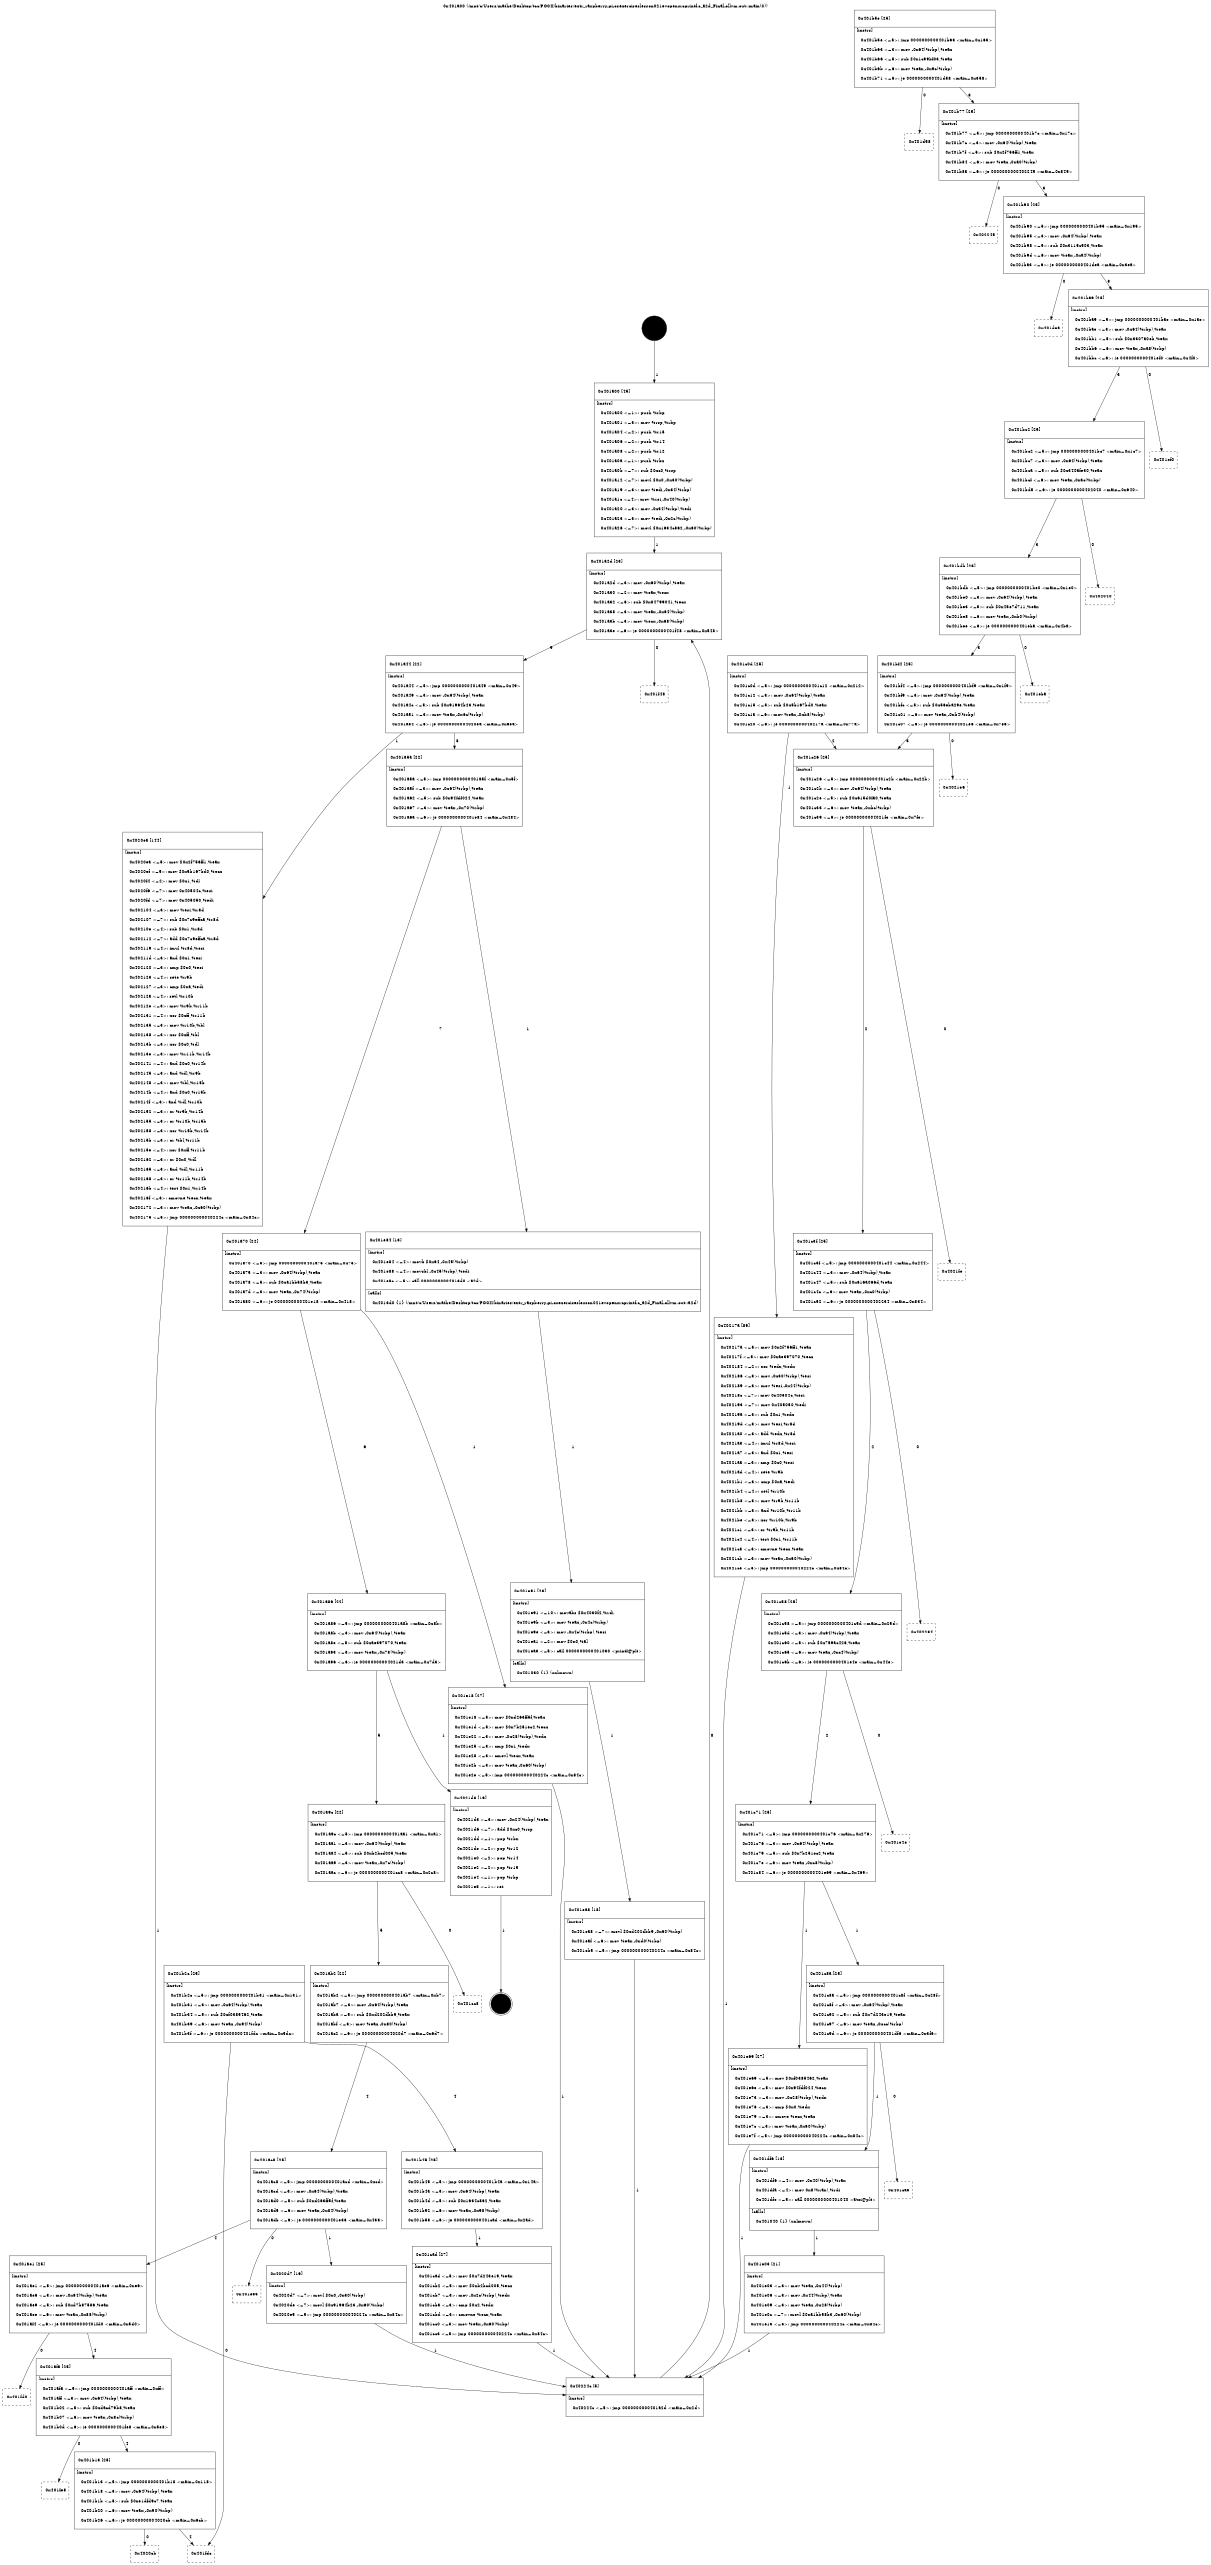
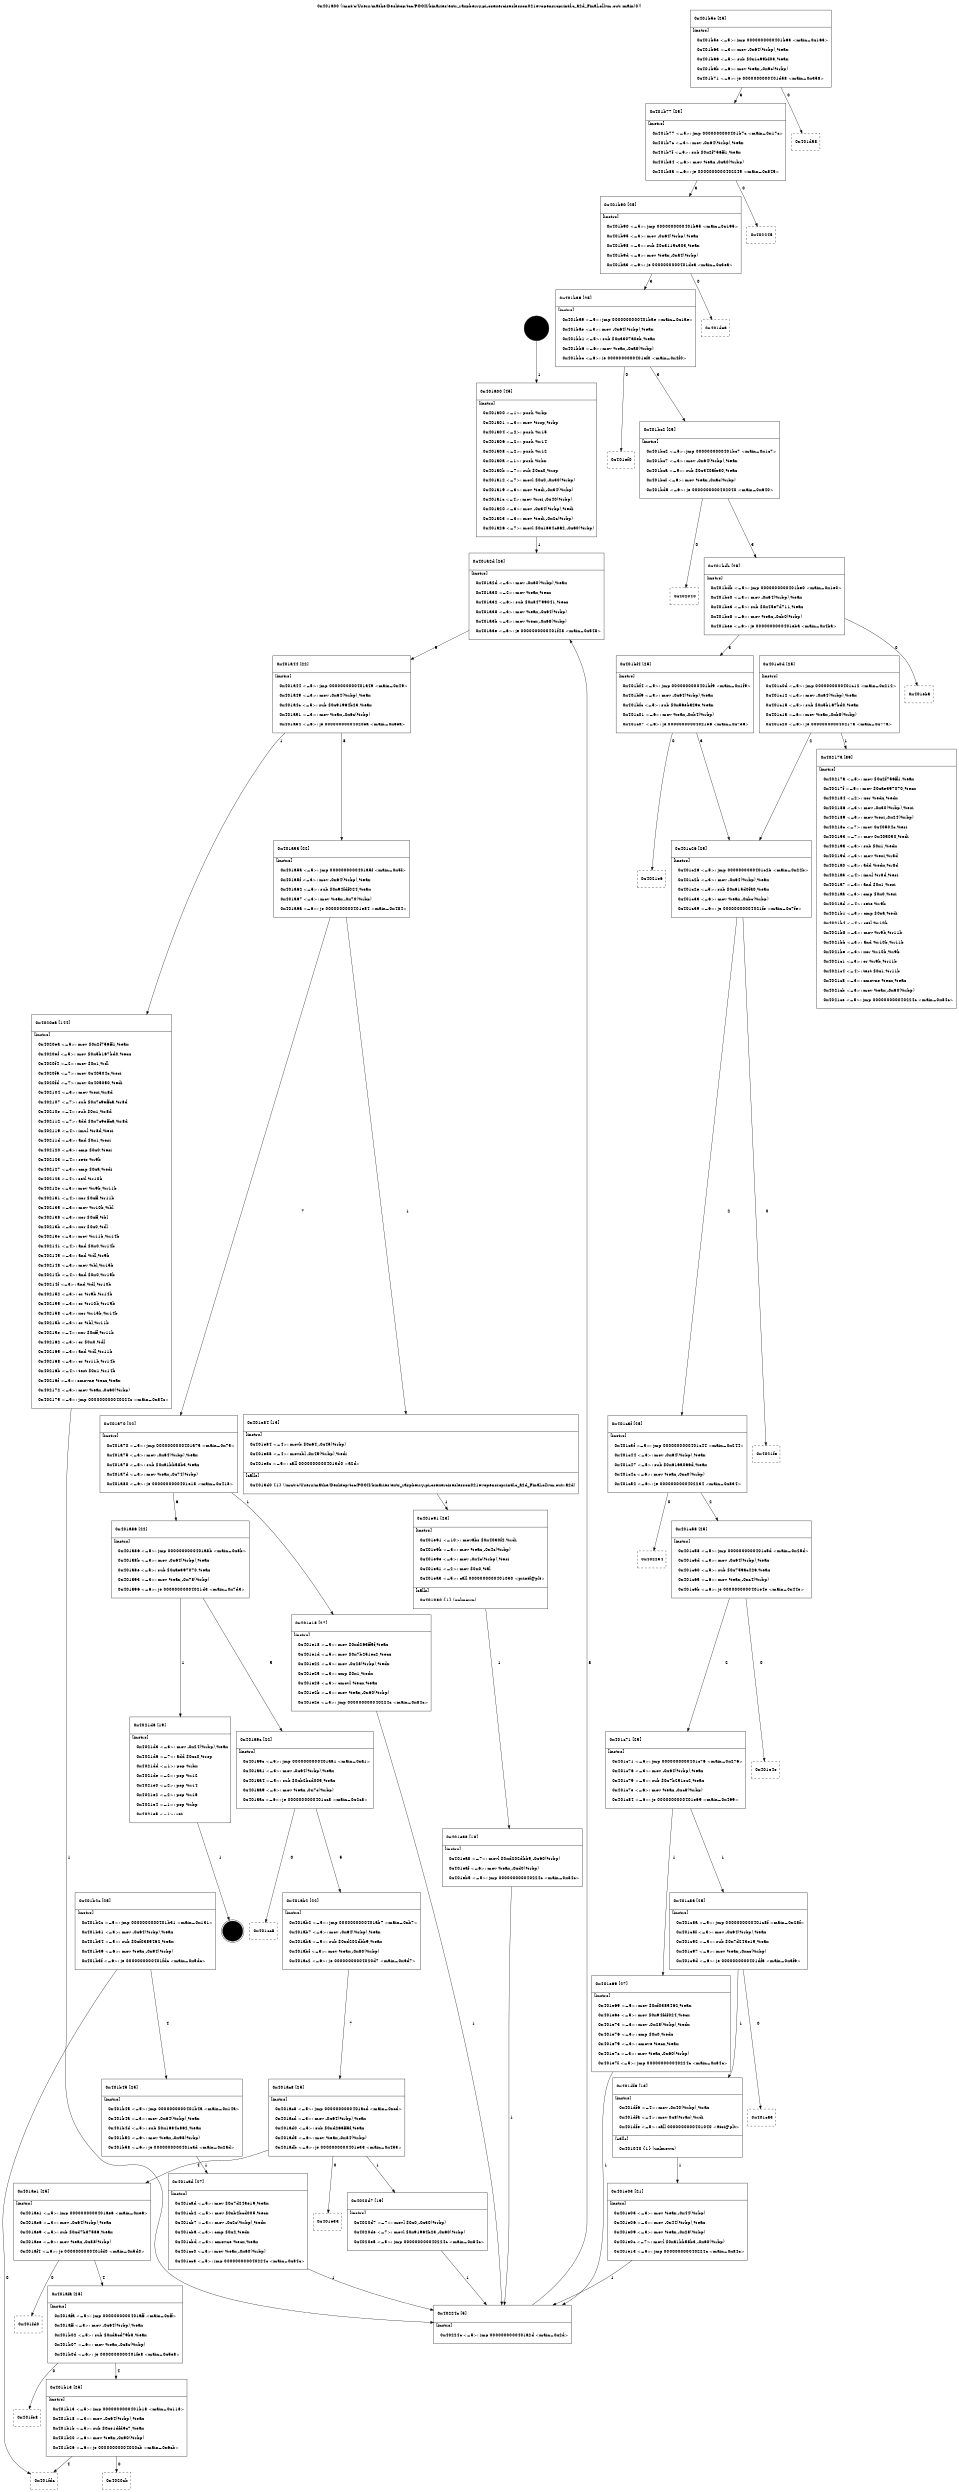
(654, 694) -> none
(724, 1983) -> none
(367, 2097) -> (350, 2024)
